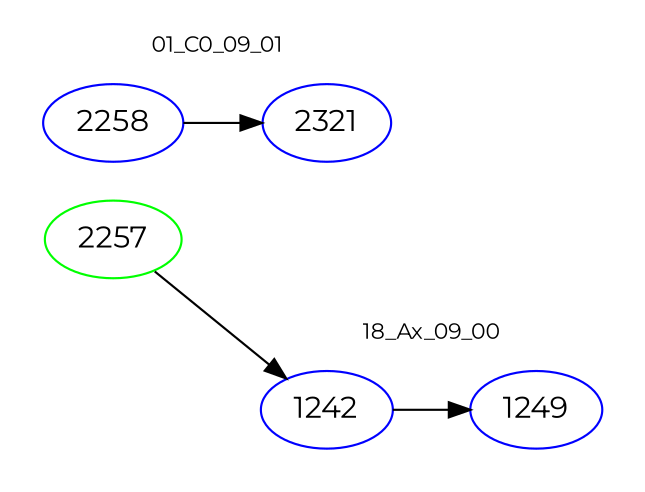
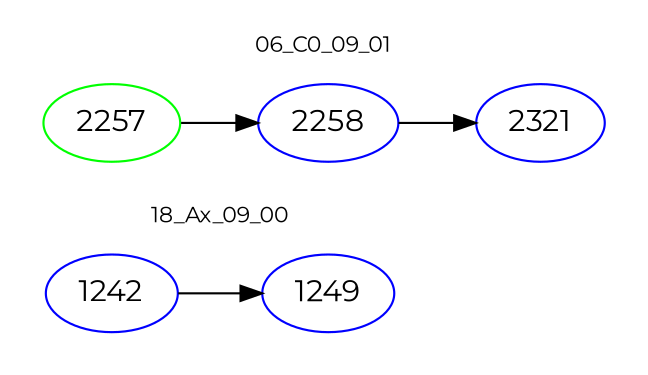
(217, 46) -> (324, 46)
(212, 318) -> (209, 123)
